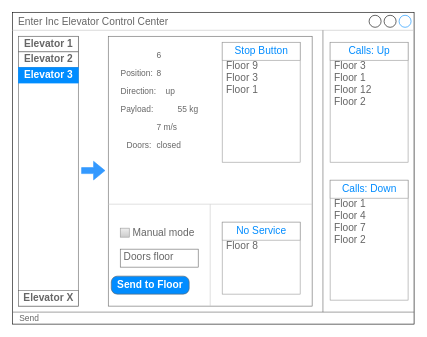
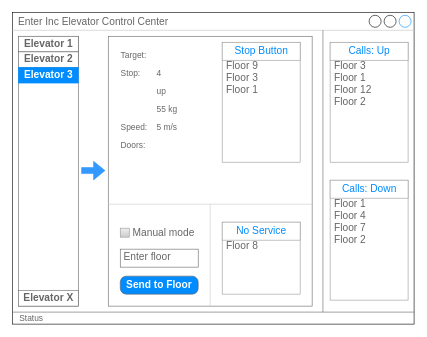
none -> (132, 55)
(168, 55) -> none
(132, 73) -> (132, 73)
(159, 73) -> (159, 73)
(132, 91) -> none
(177, 91) -> (168, 91)
(132, 109) -> none
(189, 109) -> (168, 109)
none -> (132, 127)
(168, 127) -> (168, 127)
(138, 145) -> (132, 145)
(168, 145) -> none
(153, 258) -> (153, 258)
(150, 285) -> (159, 285)
(29, 318) -> (31, 318)
